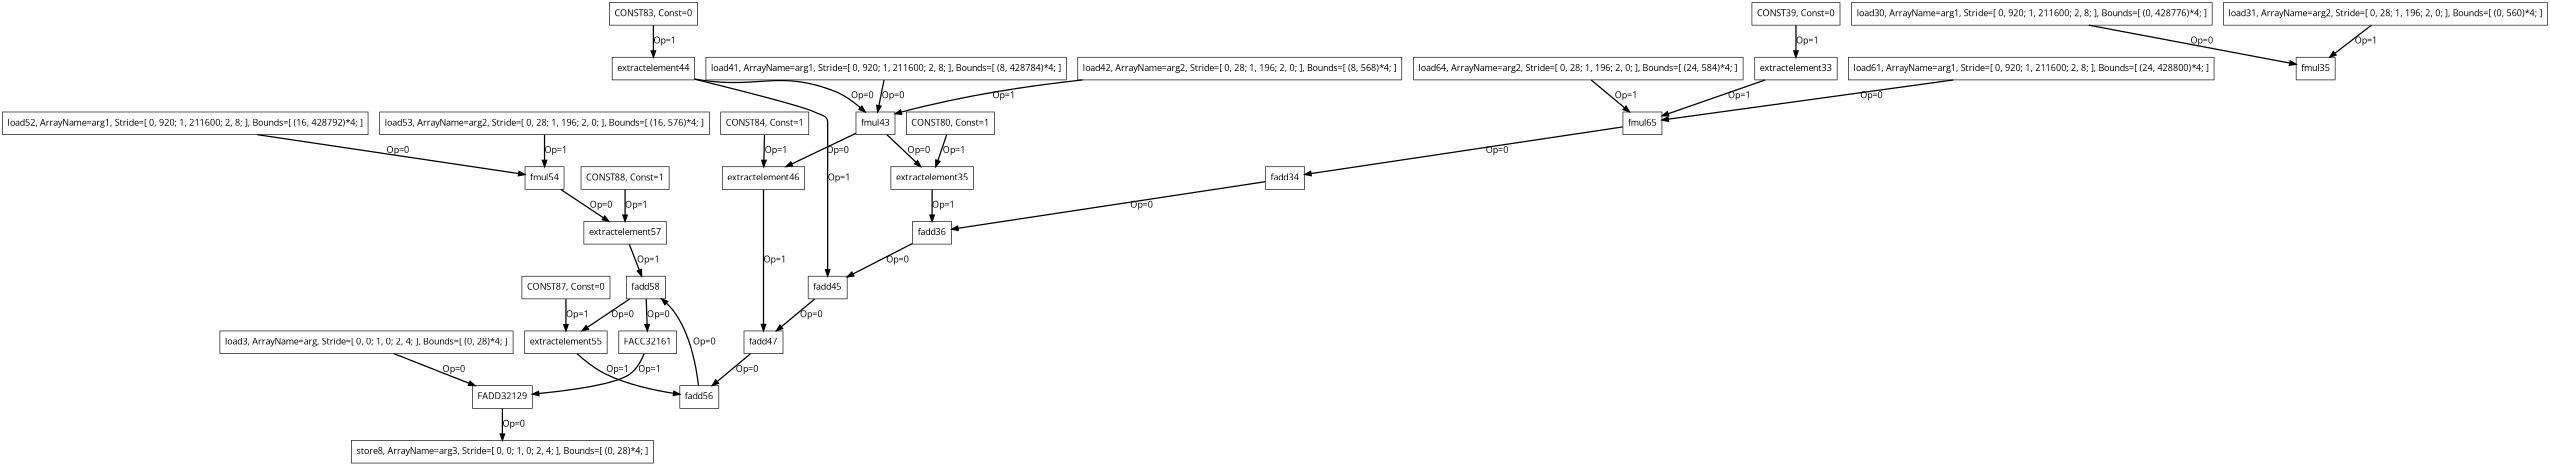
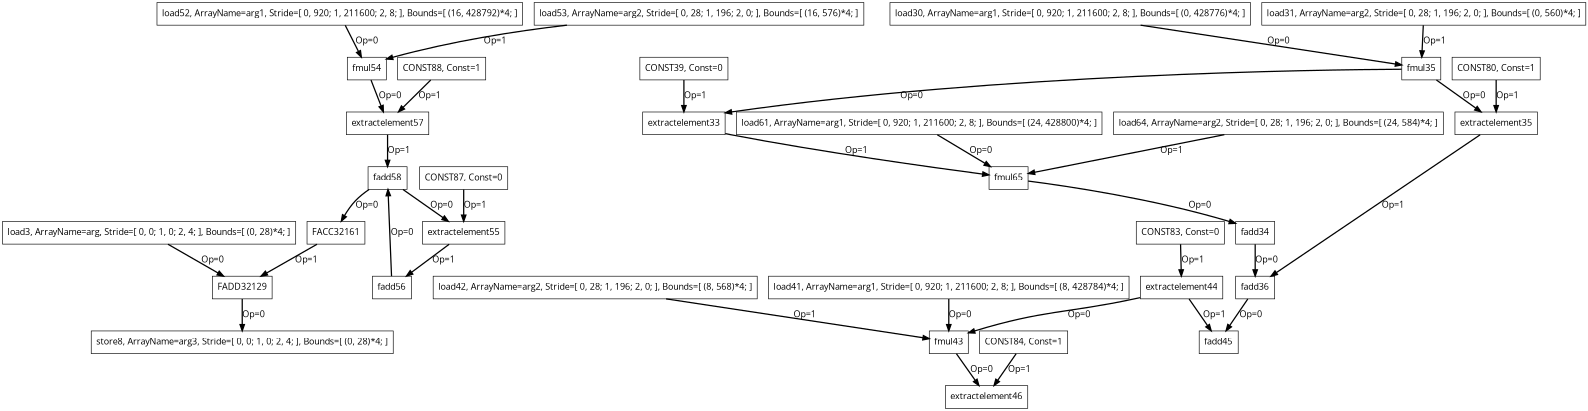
none -> (1066, 80)
(901, 149) -> (1456, 94)
(763, 342) -> none
